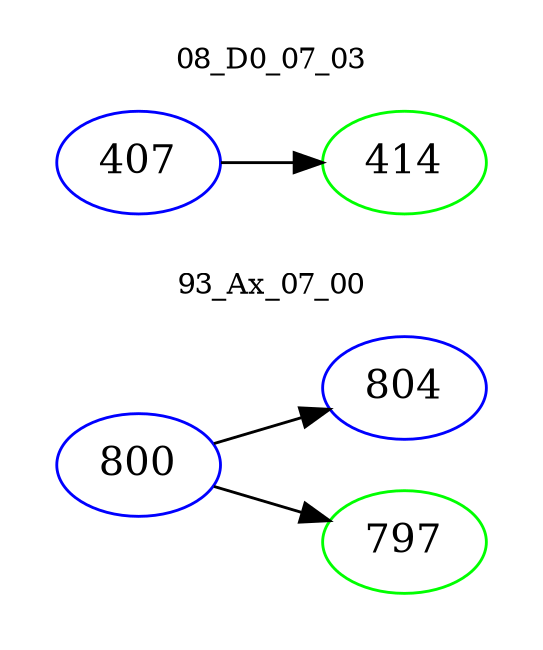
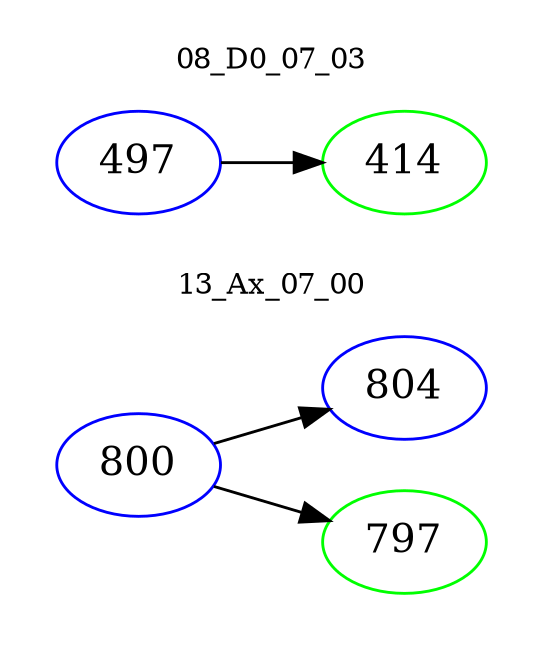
(139, 163) -> (139, 163)
(272, 287) -> (272, 287)
